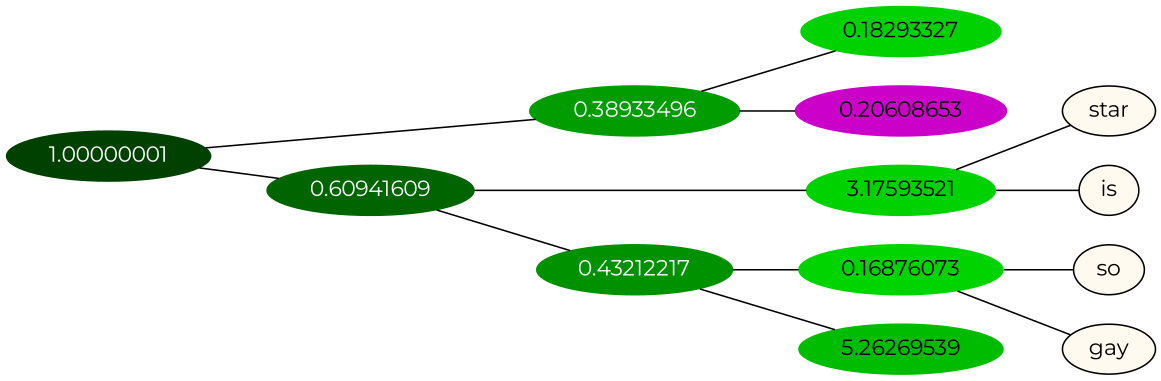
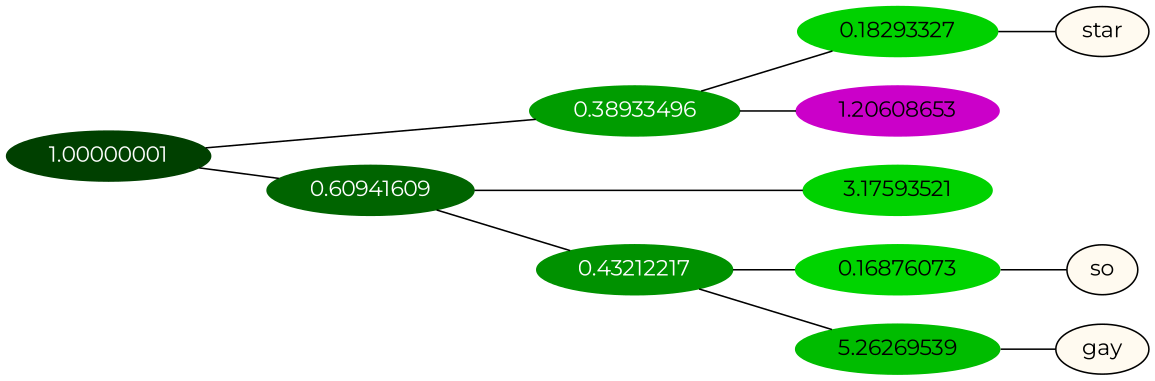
(901, 111) -> (898, 111)
(1013, 147) -> (1027, 32)
(1109, 190) -> none
(1014, 313) -> (1028, 349)
